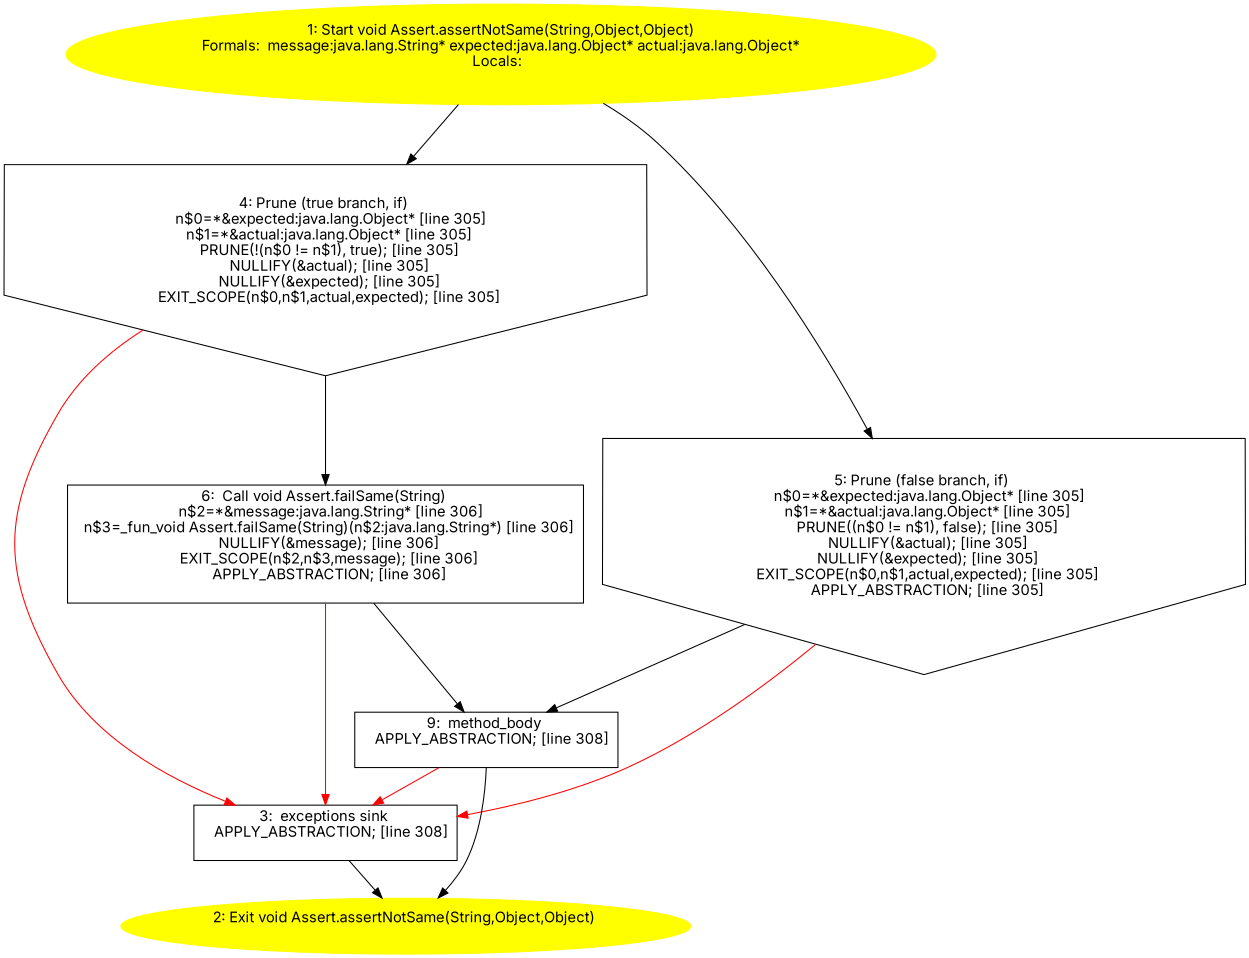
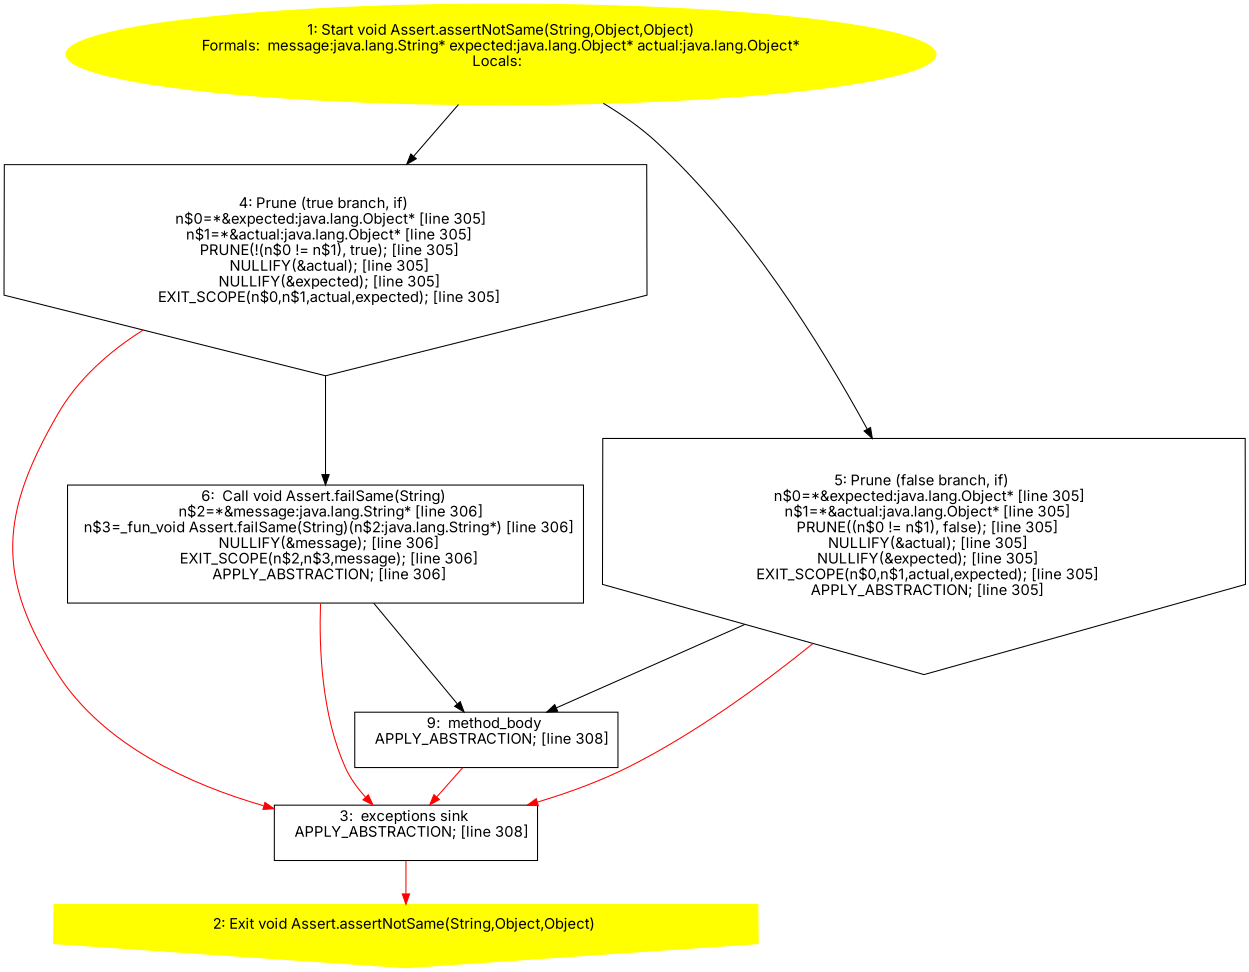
(477, 833) -> none
(362, 875) -> (406, 877)
(406, 926) -> (406, 933)
